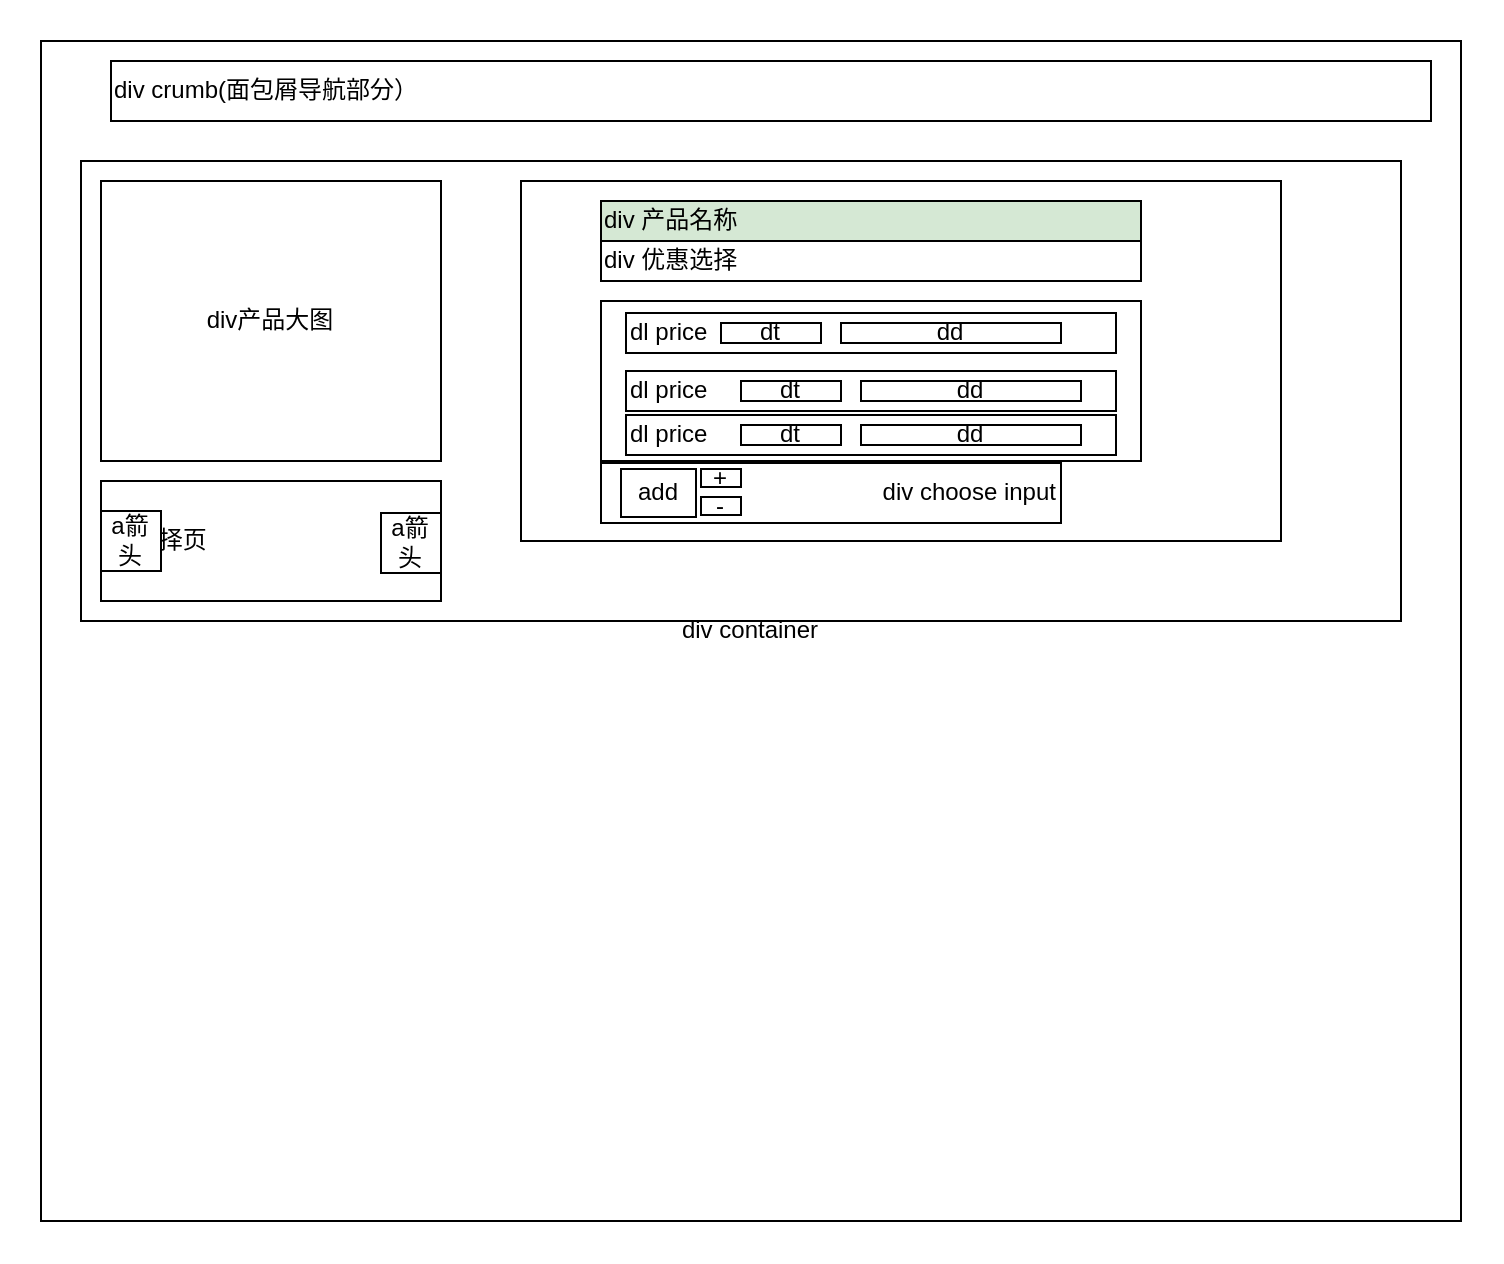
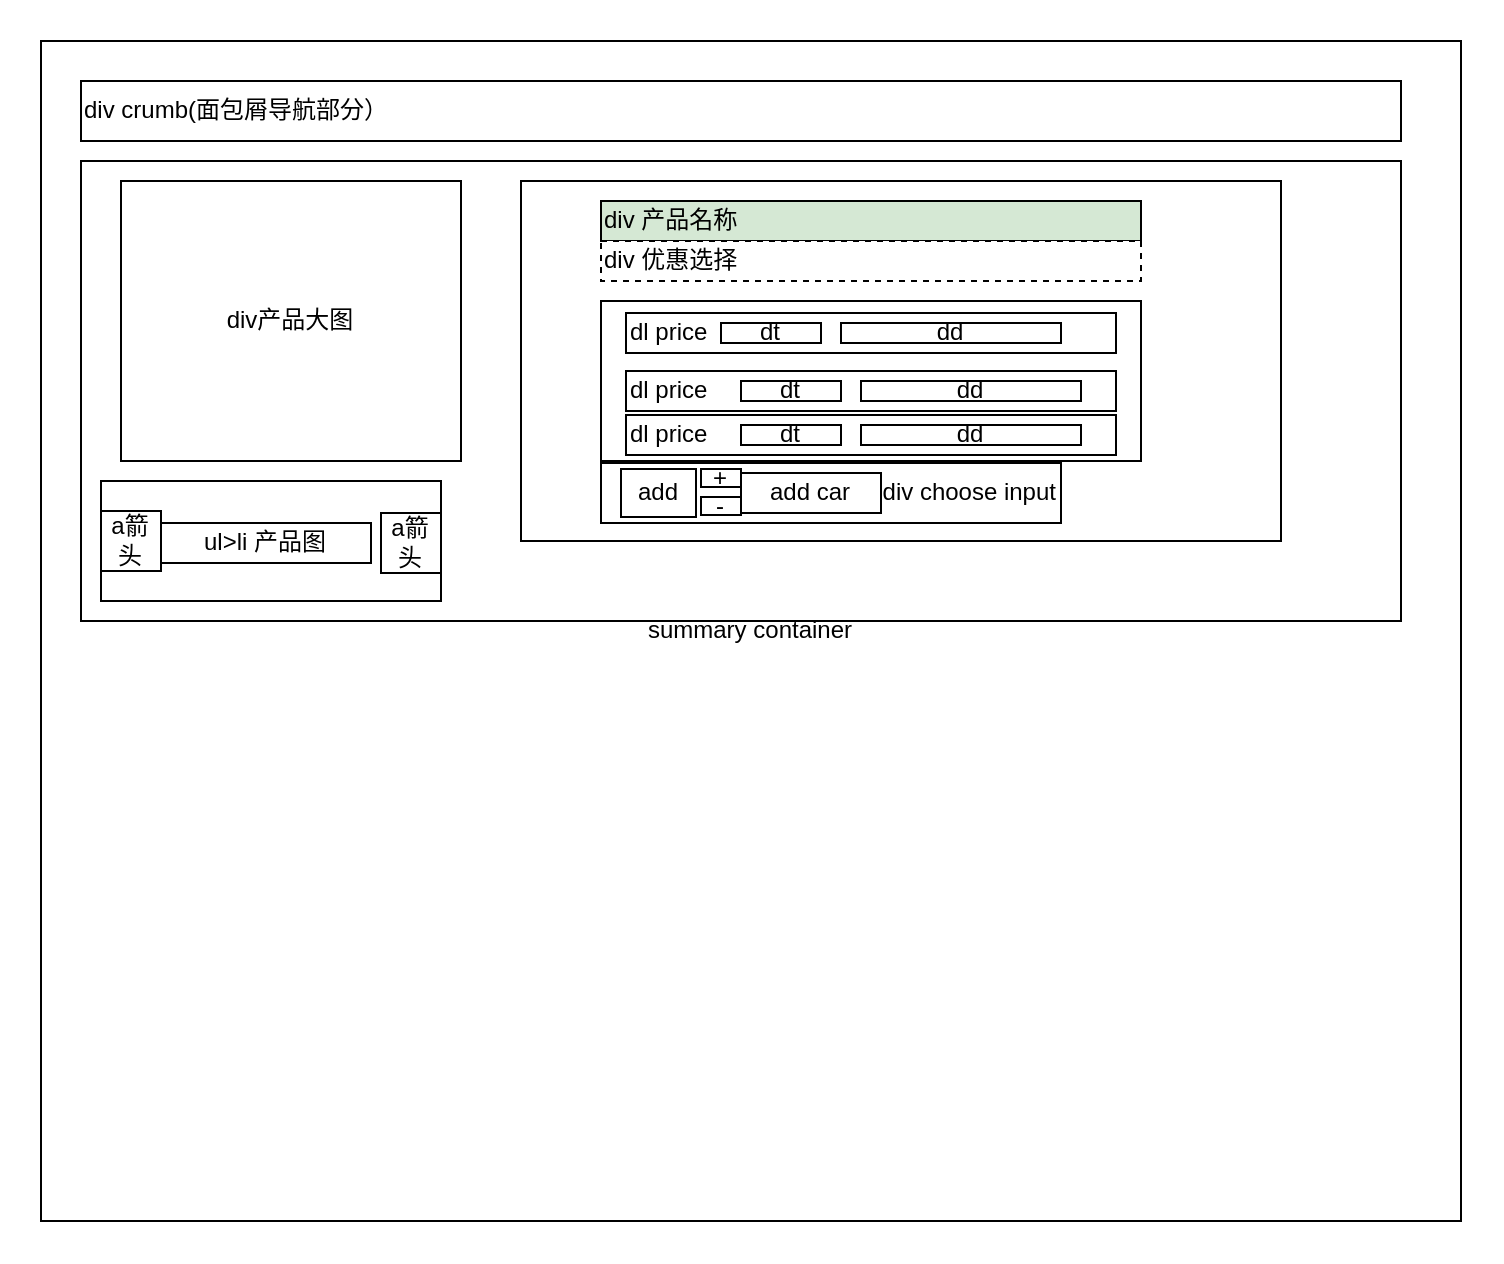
(771, 91) -> (741, 111)
(871, 261) -> (871, 261)
(271, 321) -> (291, 321)
none -> (811, 493)
none -> (266, 543)
(751, 631) -> (751, 631)
